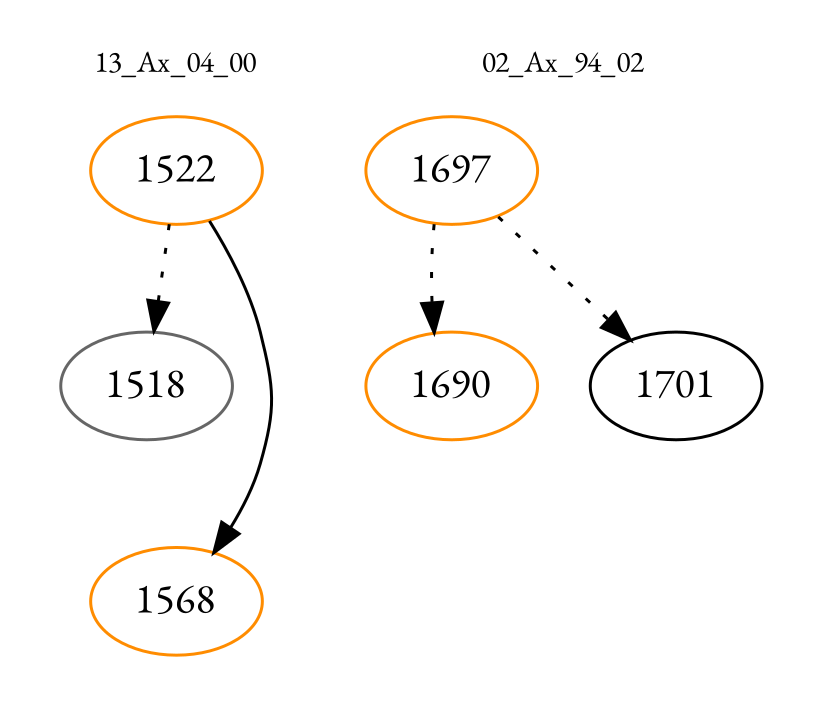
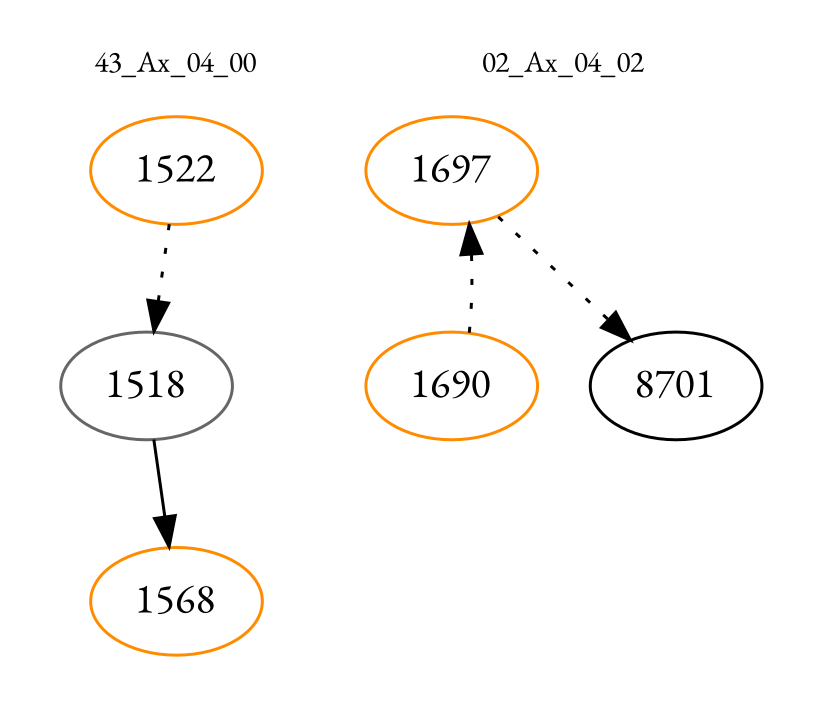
(177, 64) -> (177, 64)
(564, 64) -> (564, 64)
(432, 263) -> (472, 294)
(269, 372) -> (159, 478)
(676, 386) -> (676, 386)
